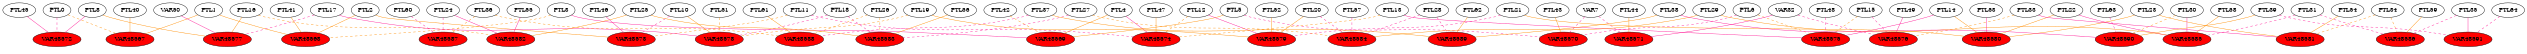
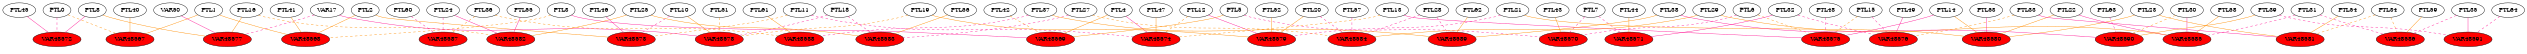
(327, 10) -> (327, 10)
(880, 10) -> none
(1591, 10) -> (1591, 10)
(1785, 10) -> (1785, 10)
